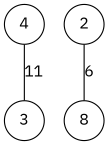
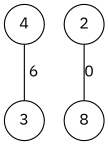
(34, 73) -> (34, 73)
(89, 73) -> (89, 73)
